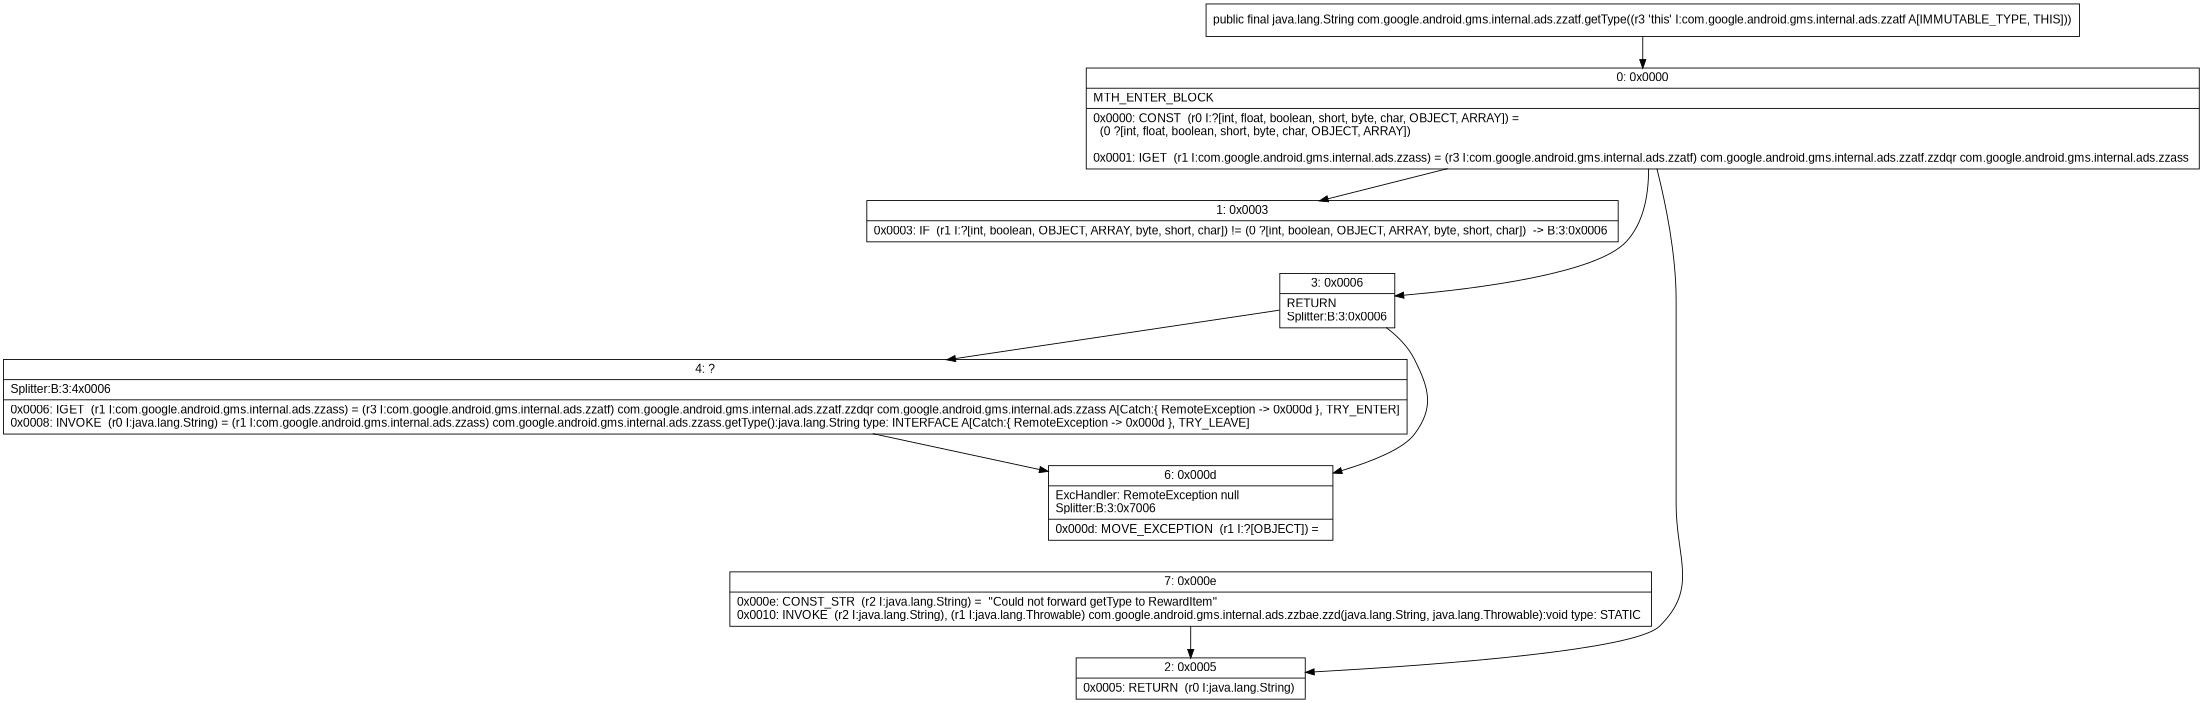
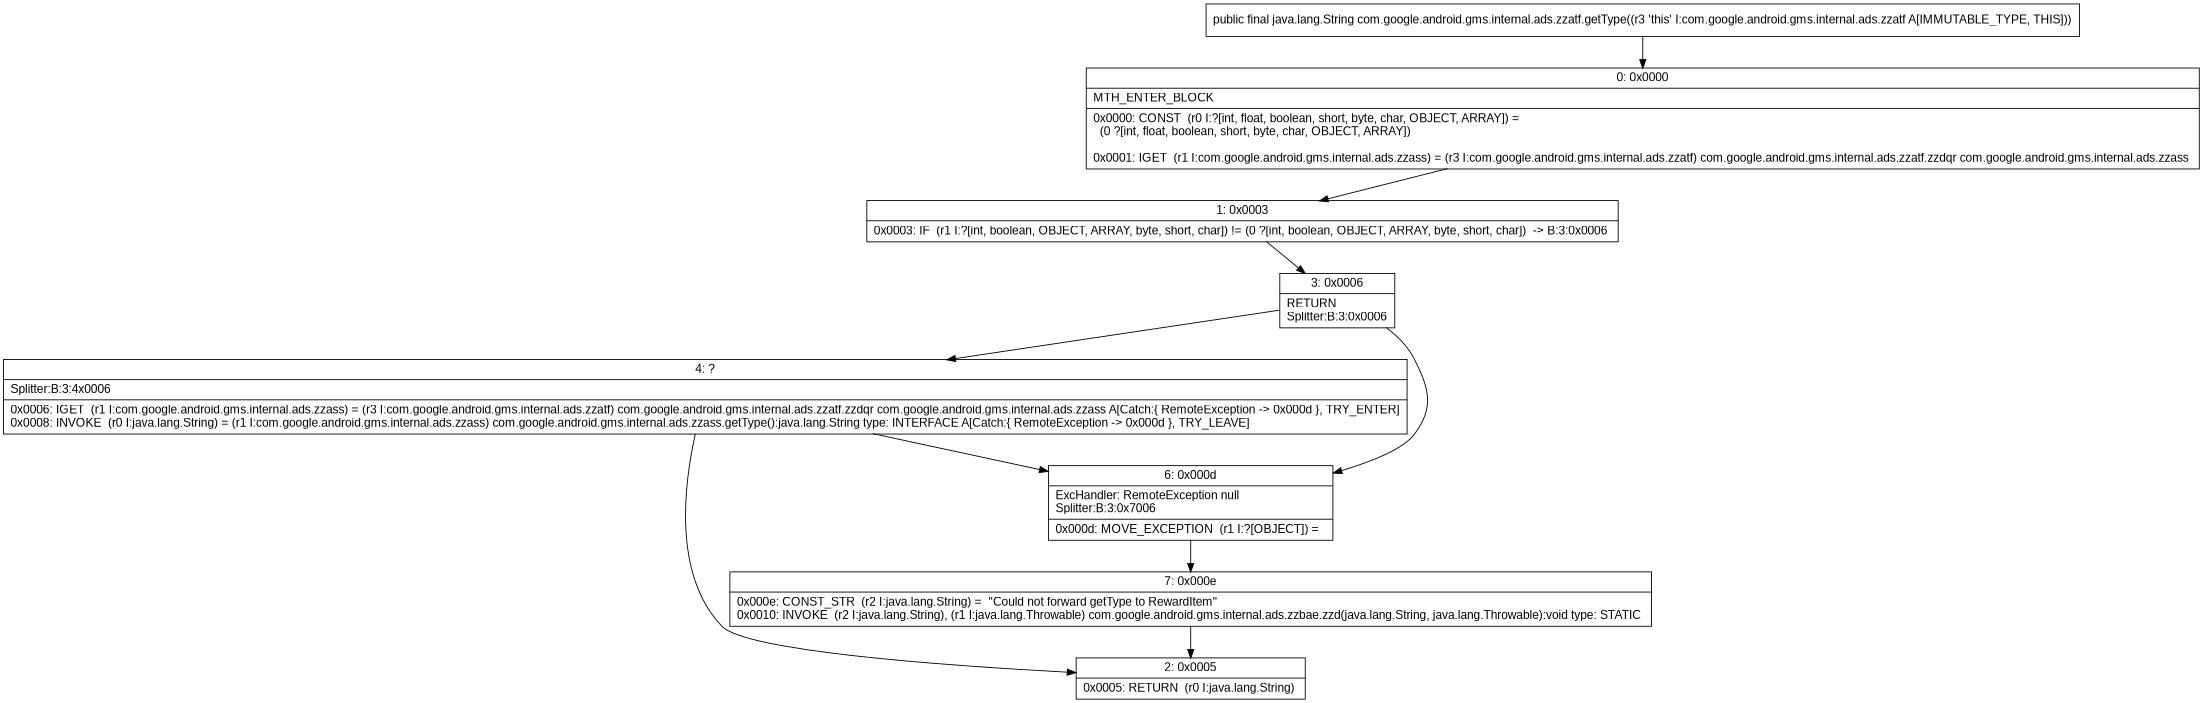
(1557, 272) -> (1282, 255)
none -> (1191, 552)
(1682, 575) -> (792, 647)
